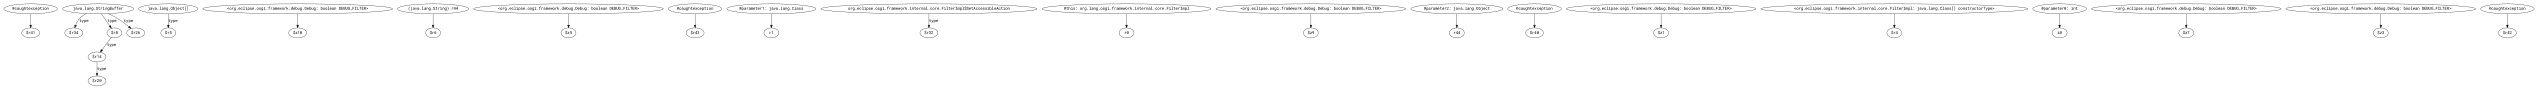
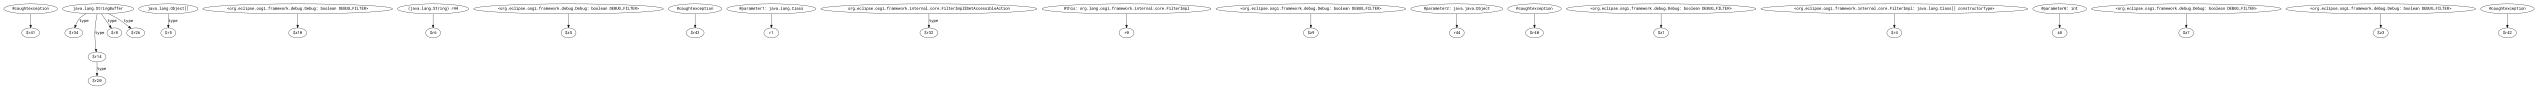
(1457, 9) -> (1457, 9)
(107, 44) -> (95, 31)
